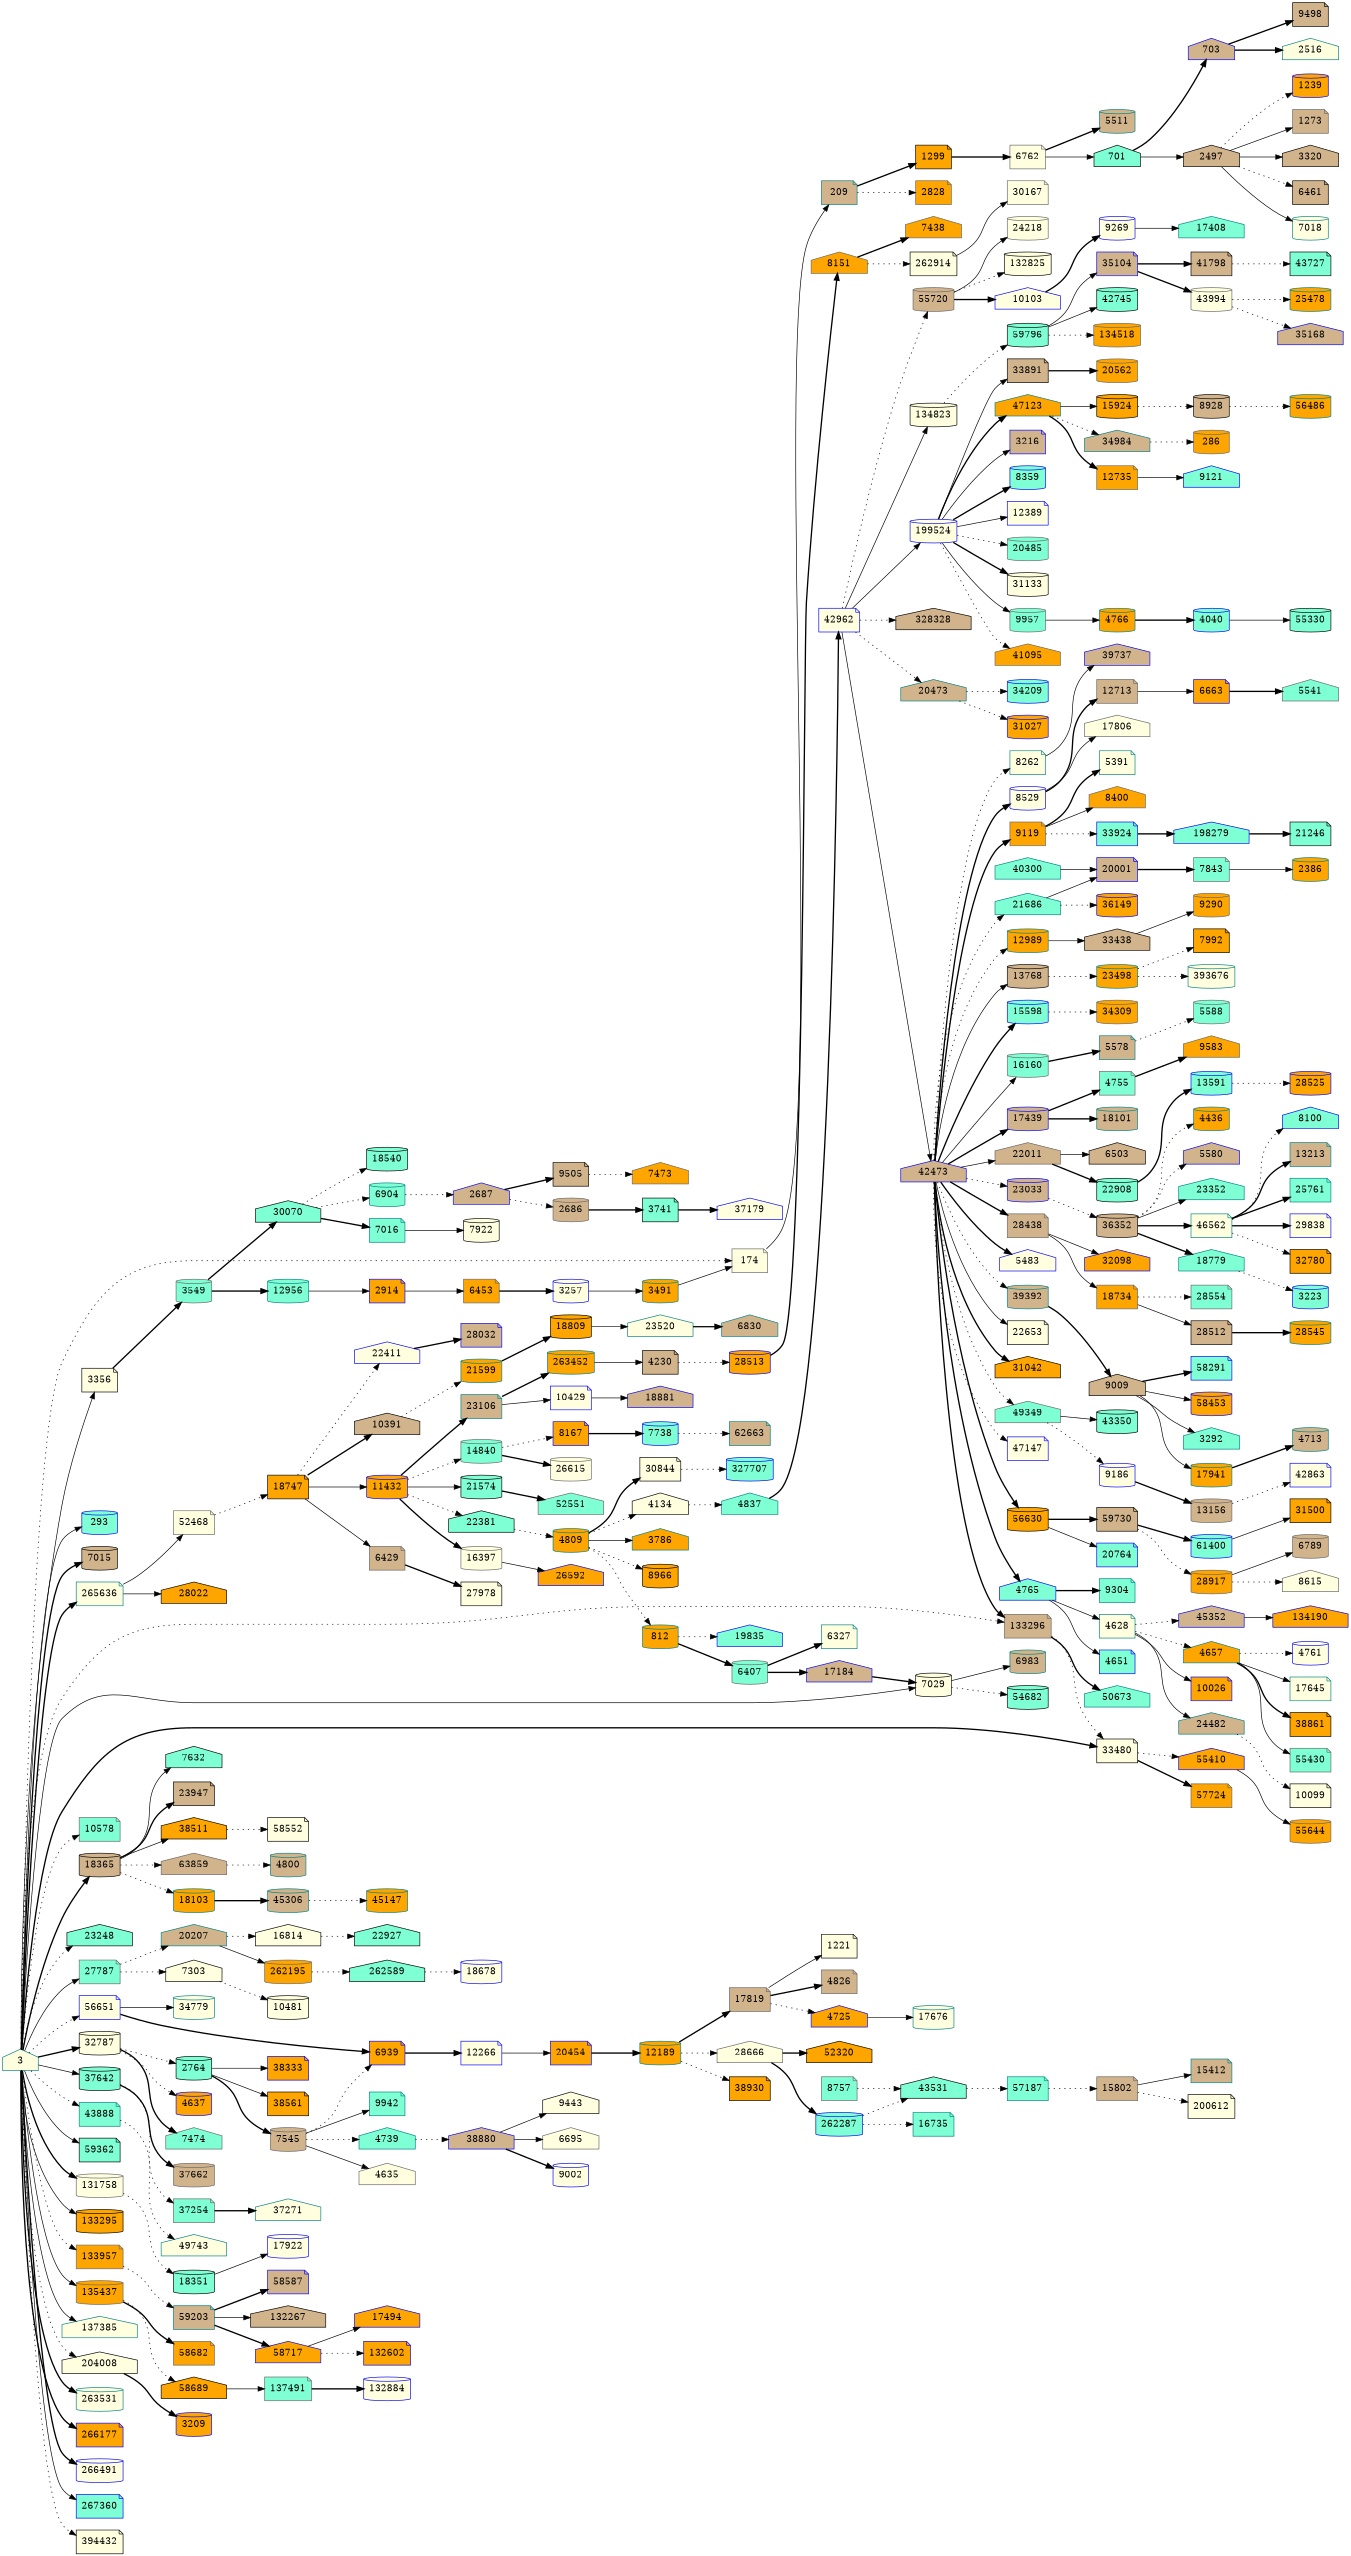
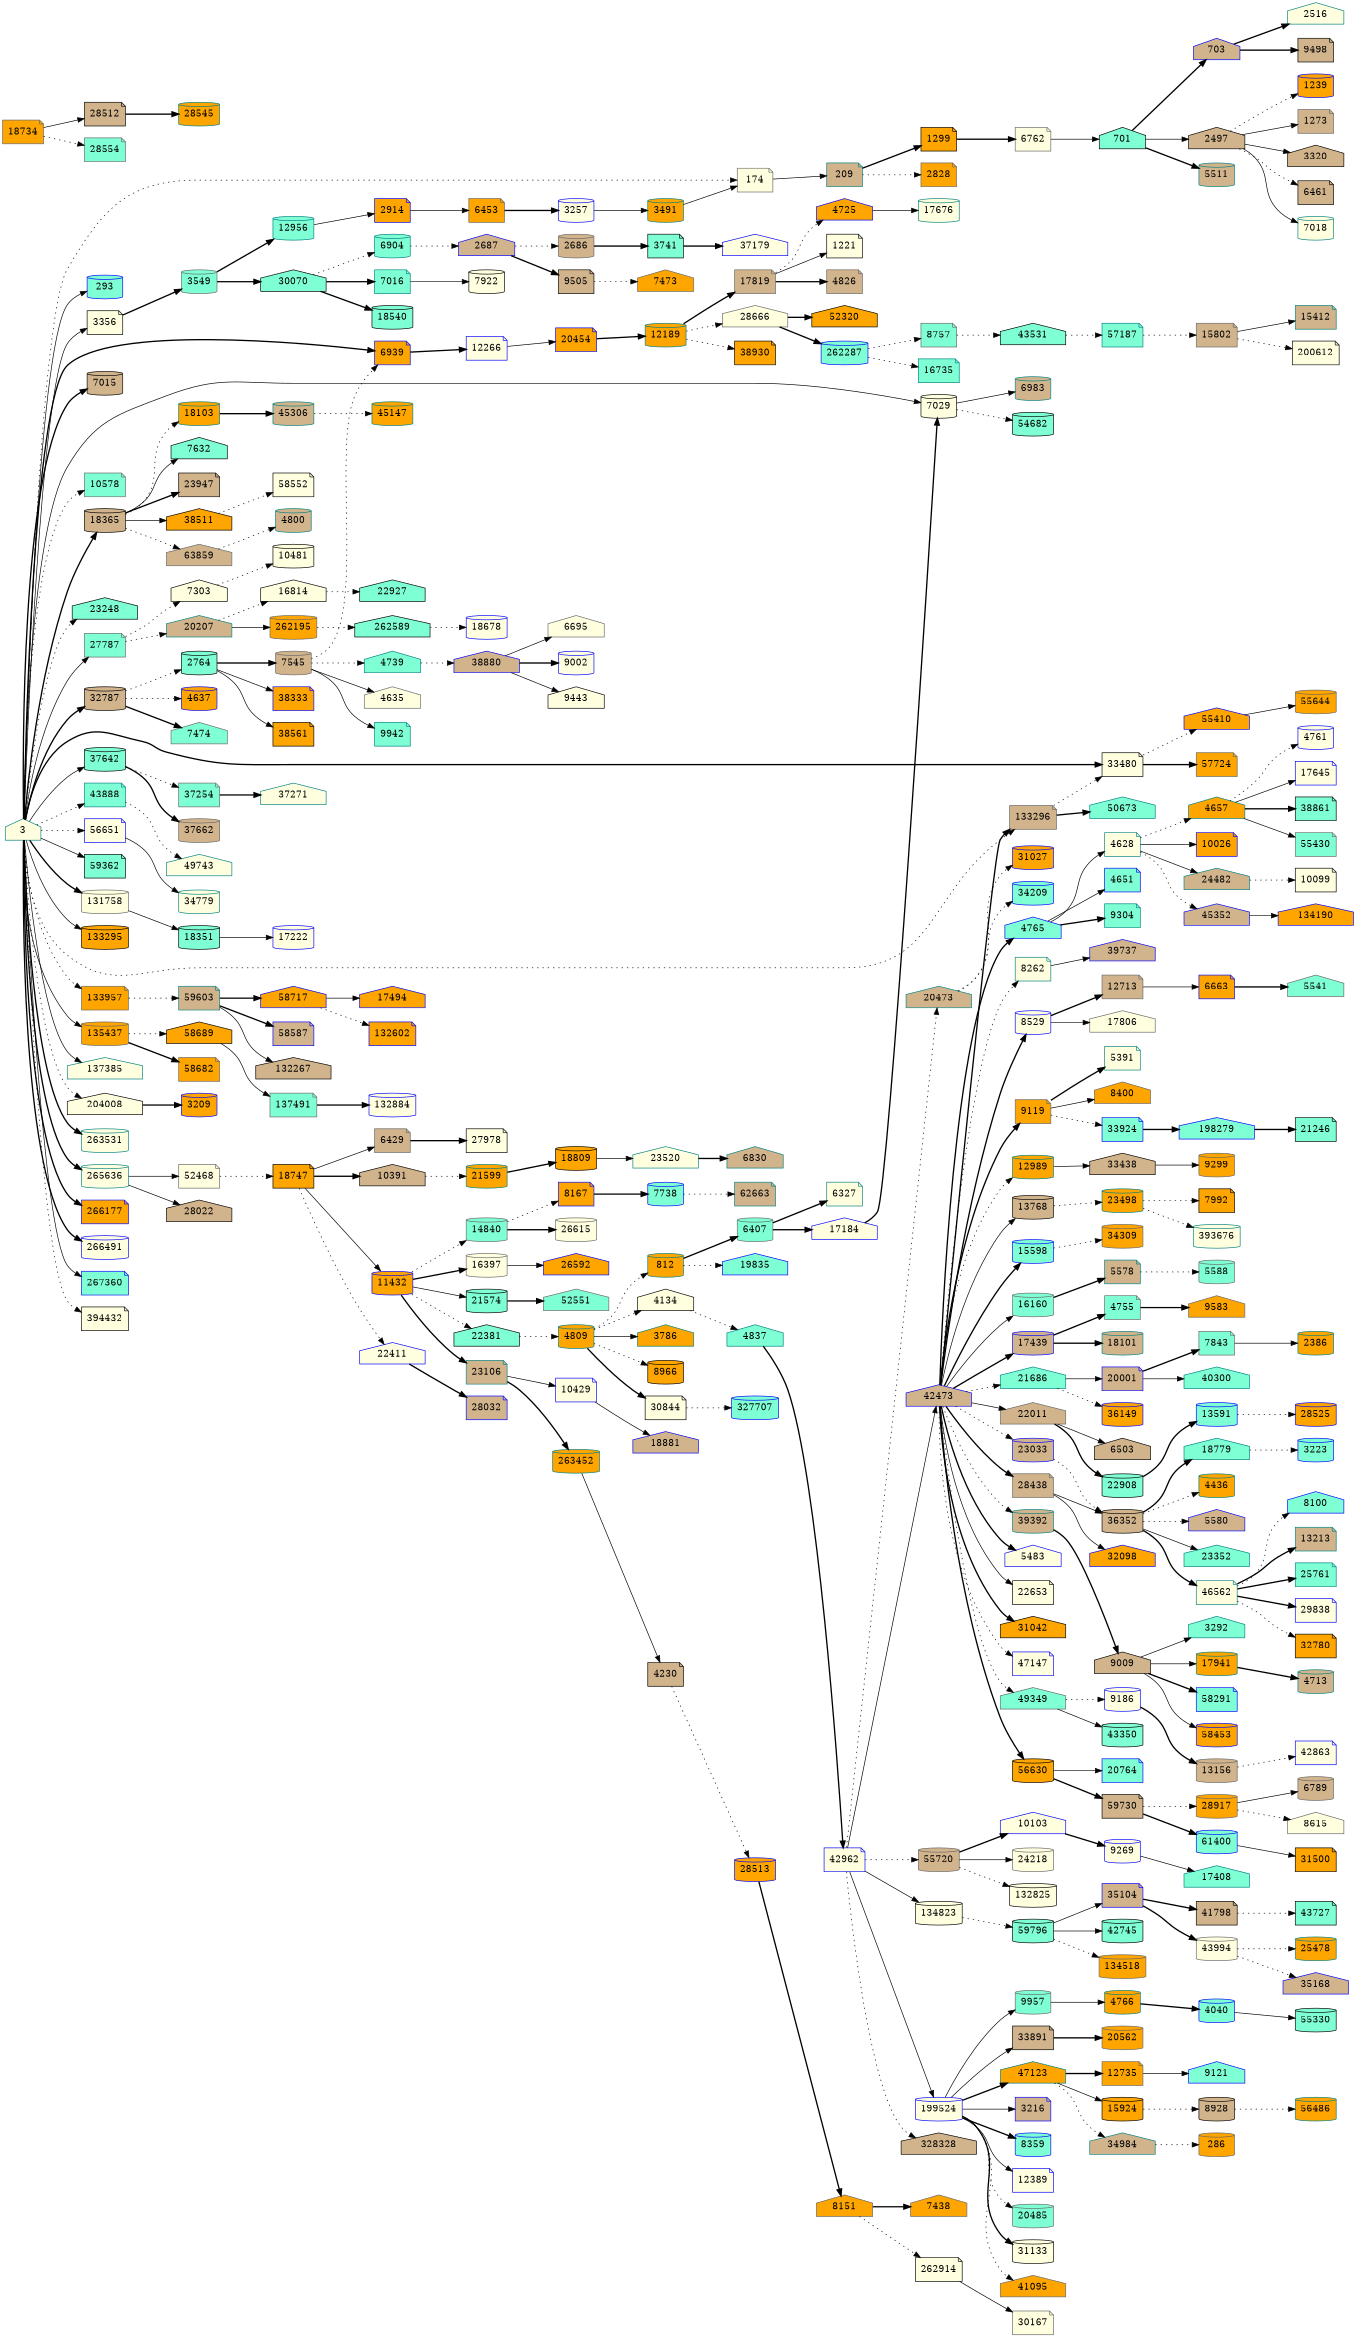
(1069, 140) -> (1169, 157)
(1075, 870) -> (1160, 1379)
(1211, 905) -> (1217, 1165)
(331, 1187) -> (343, 300)
(1071, 1258) -> (1075, 1502)
(100, 1594) -> (105, 1176)
(194, 1594) -> (199, 1212)
(839, 1672) -> (845, 1230)
(1310, 1689) -> (1316, 773)
(1310, 1725) -> (1316, 809)
(240, 2039) -> (67, 365)
(100, 2043) -> (105, 699)
(882, 2108) -> (891, 344)
(149, 2230) -> (150, 919)
(288, 2246) -> (293, 937)
(194, 2318) -> (199, 998)
